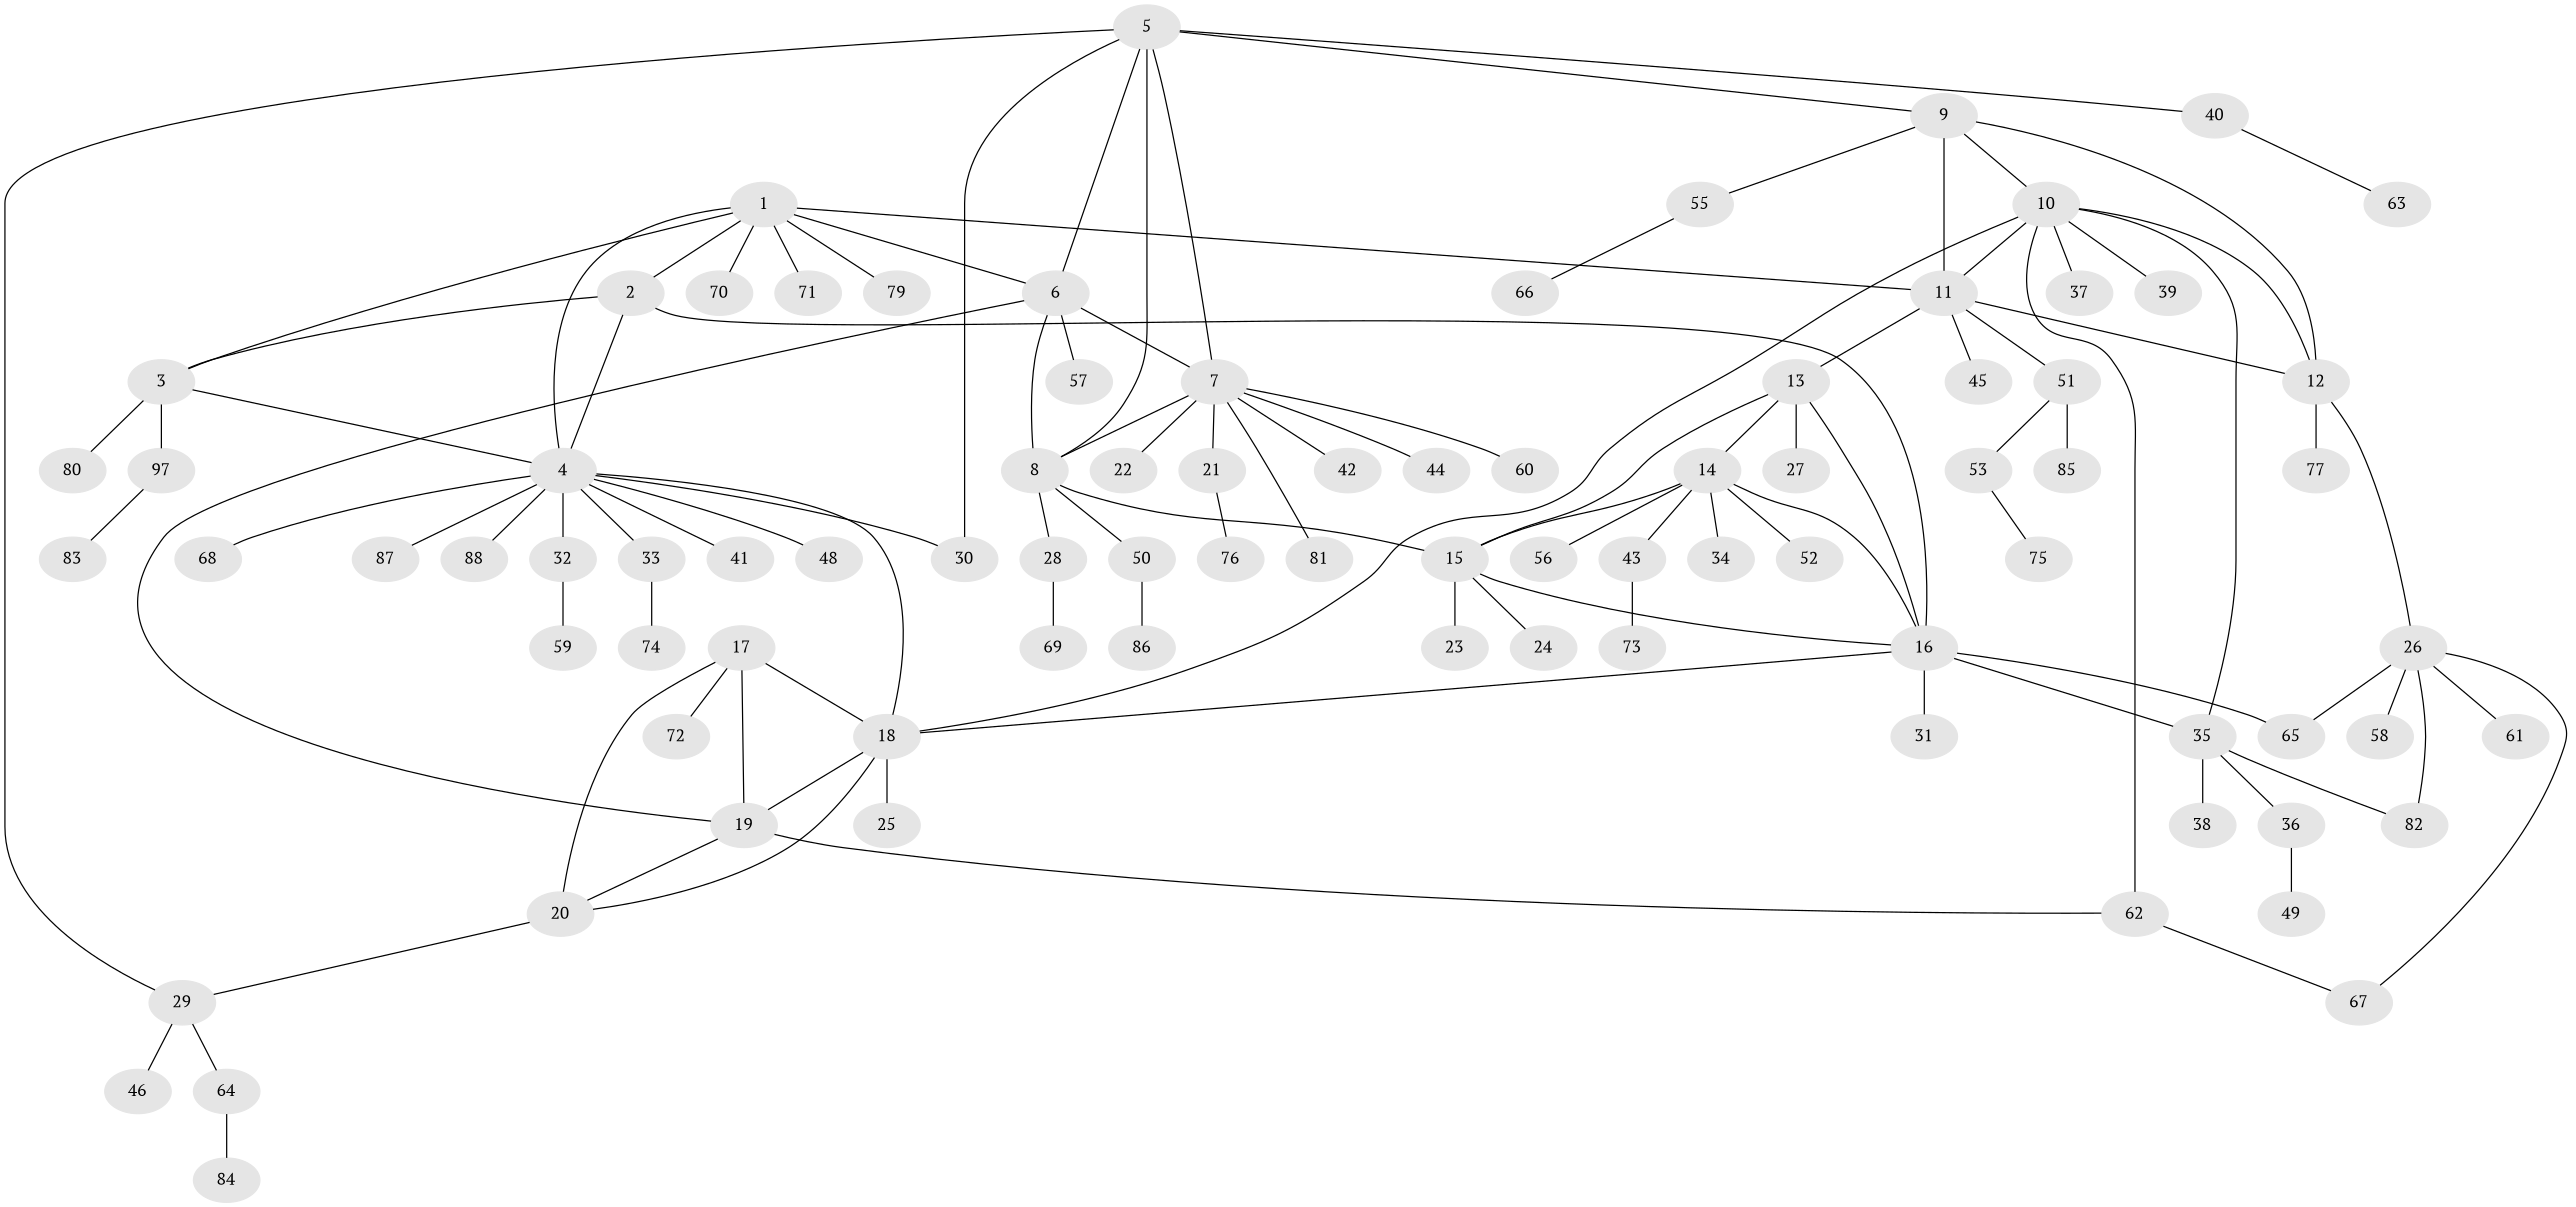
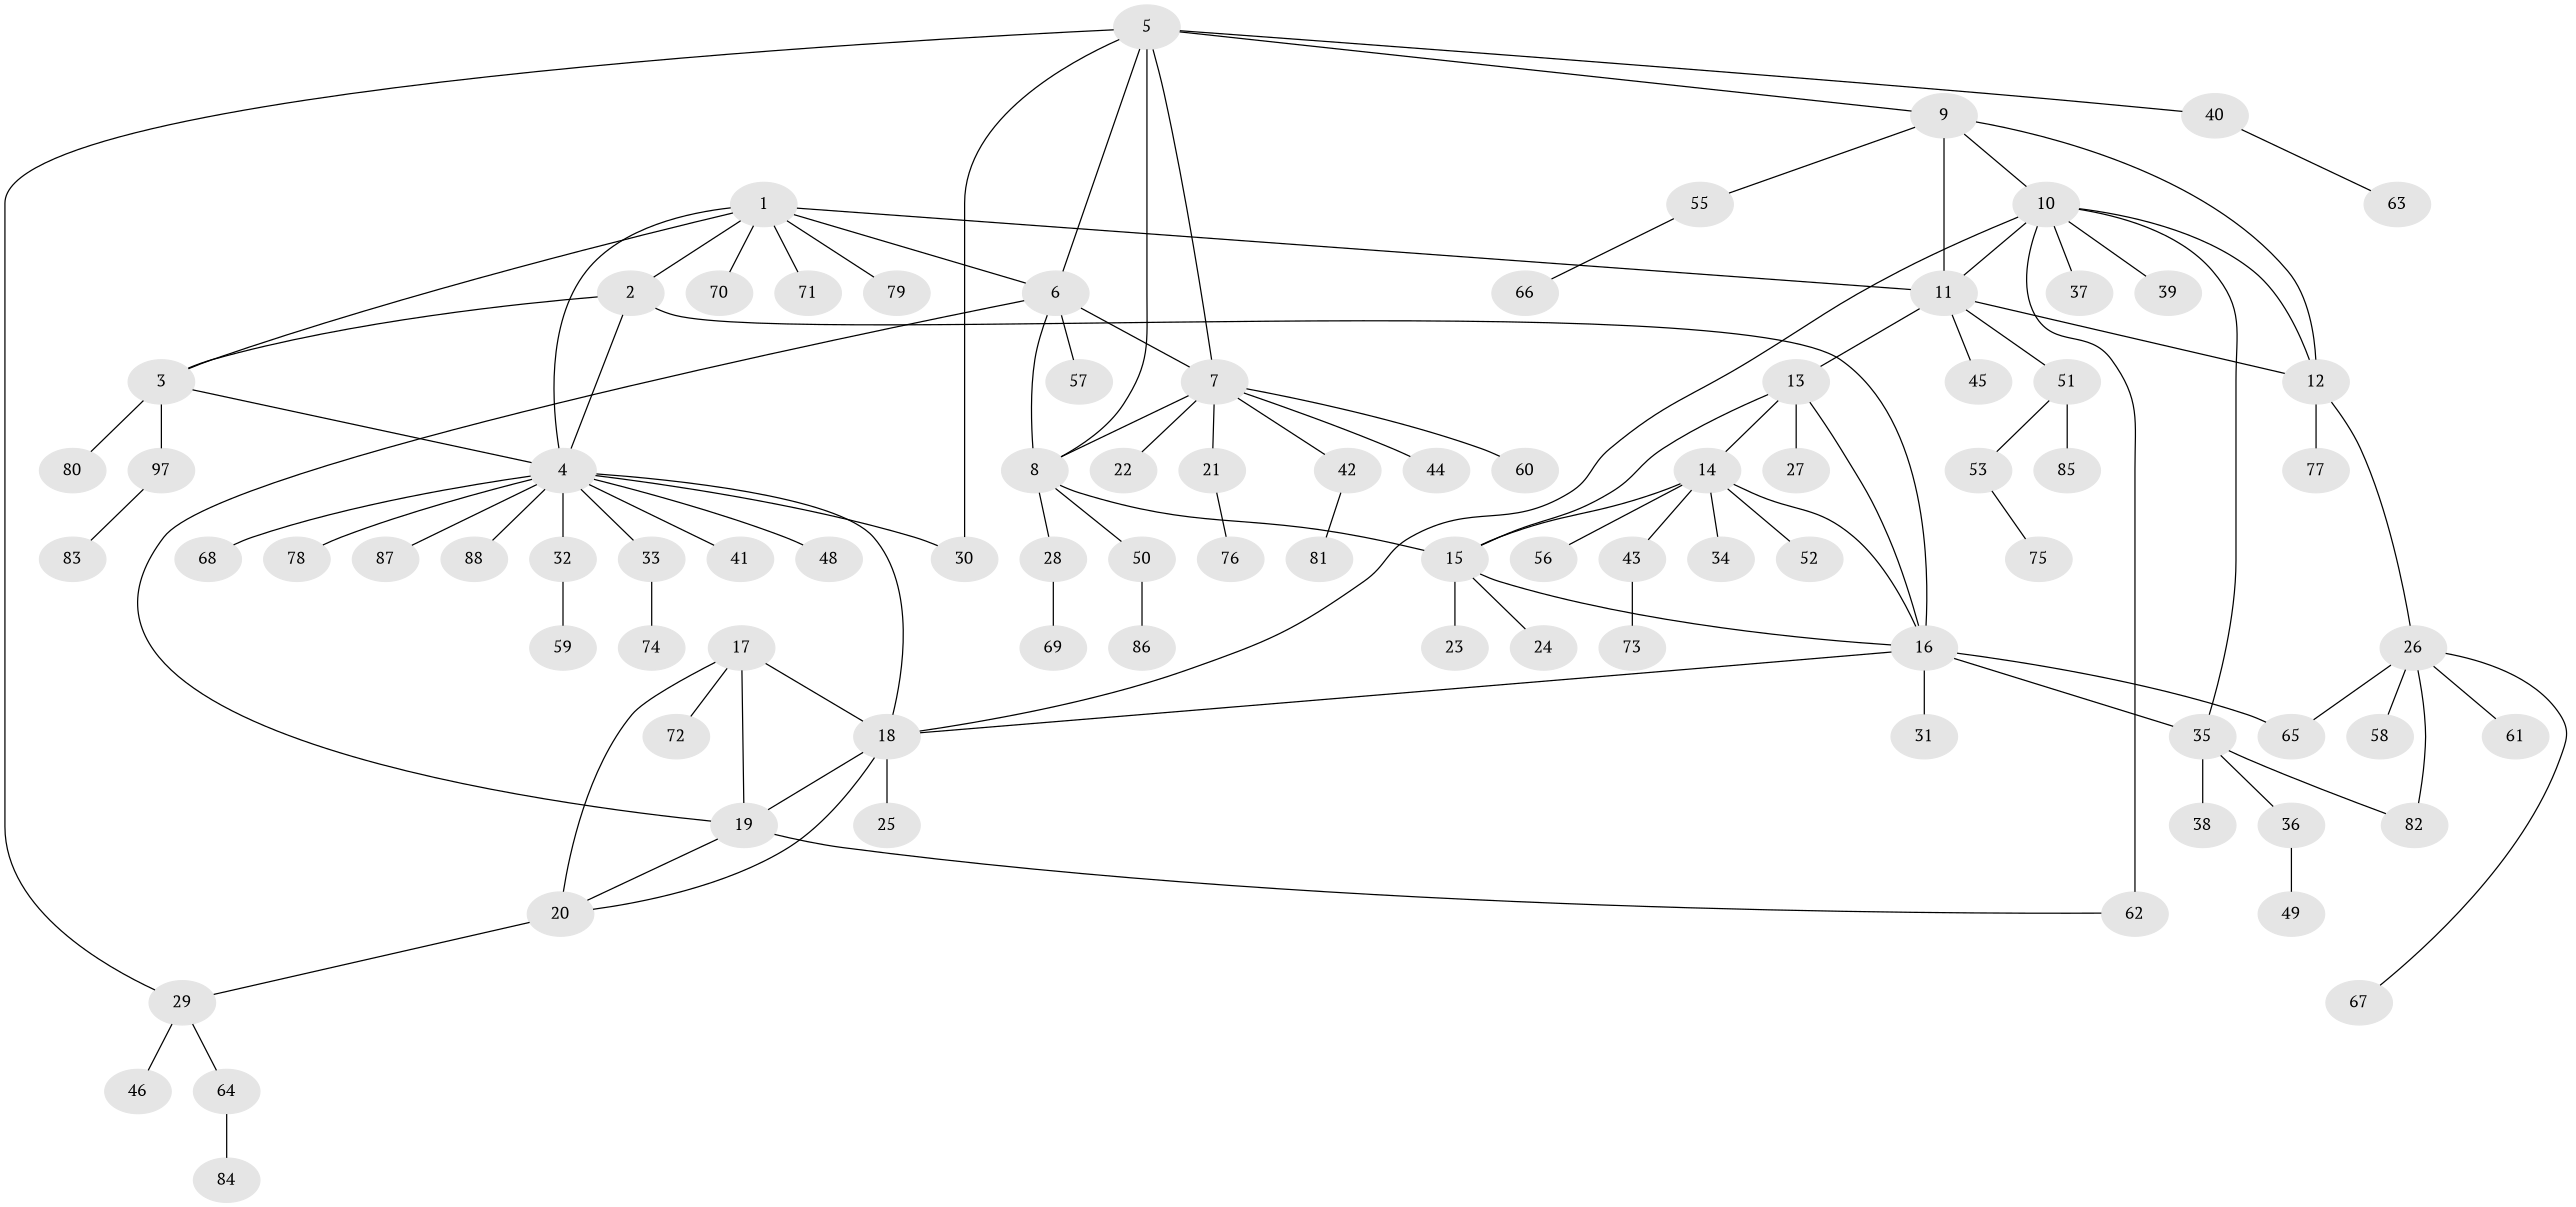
(1269, 469) -> (1334, 515)
none -> (297, 559)
(2247, 958) -> none
